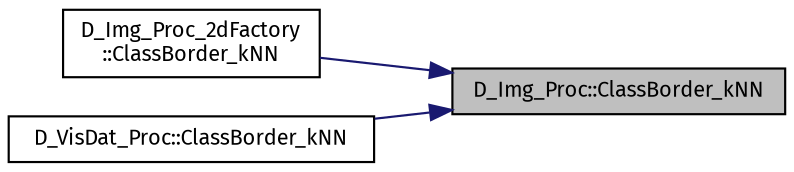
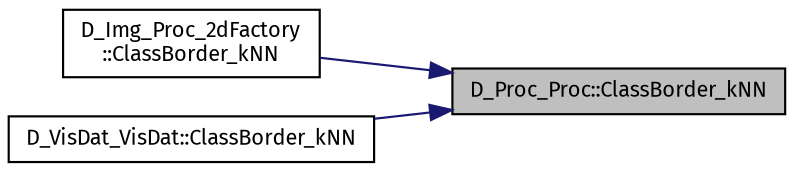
(619, 91) -> (619, 91)
(191, 139) -> (191, 139)
